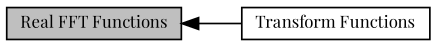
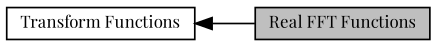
(220, 24) -> (234, 24)
